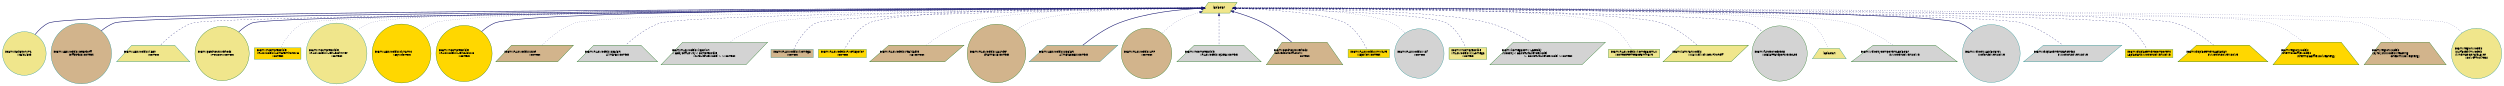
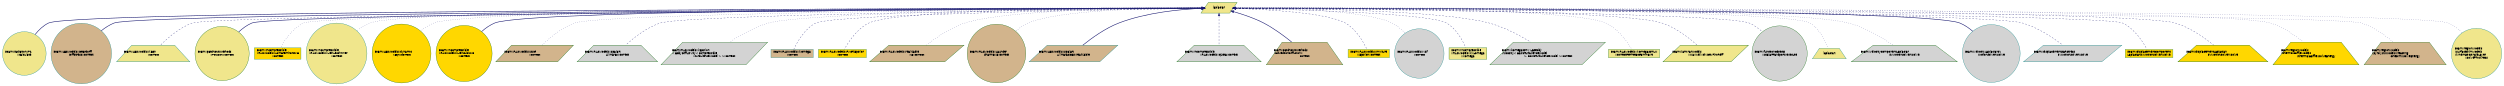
(1073, 54) -> (1073, 54)
(1147, 54) -> none
(1468, 54) -> (1468, 54)
